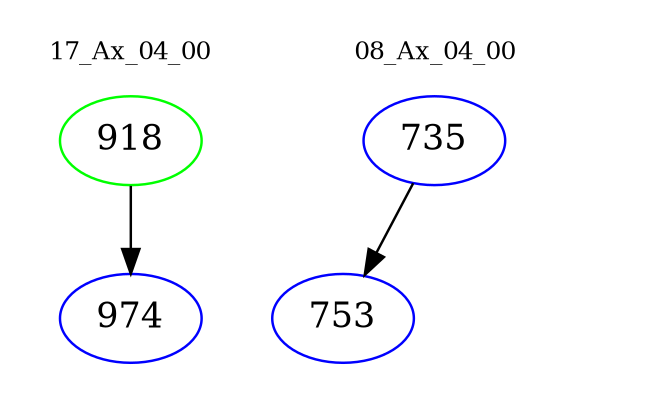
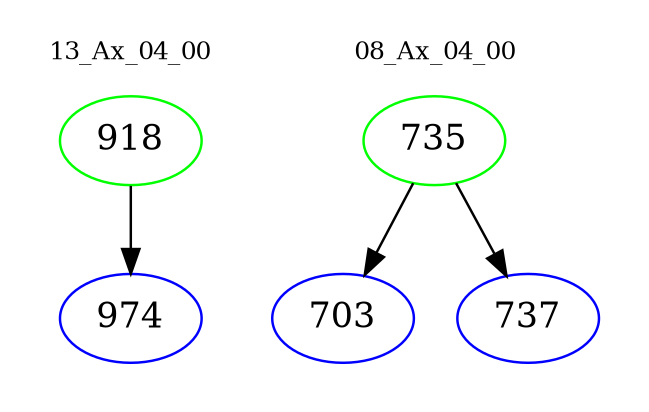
(131, 53) -> (131, 53)
(434, 141) -> (434, 141)
(343, 318) -> (343, 318)
none -> (528, 318)
